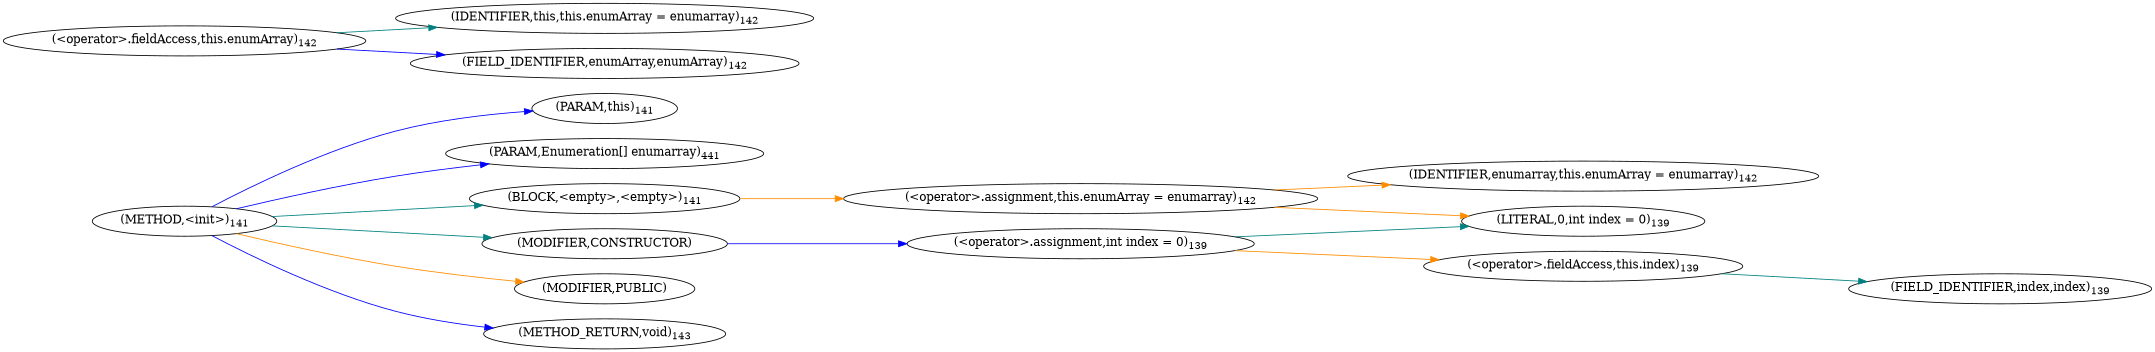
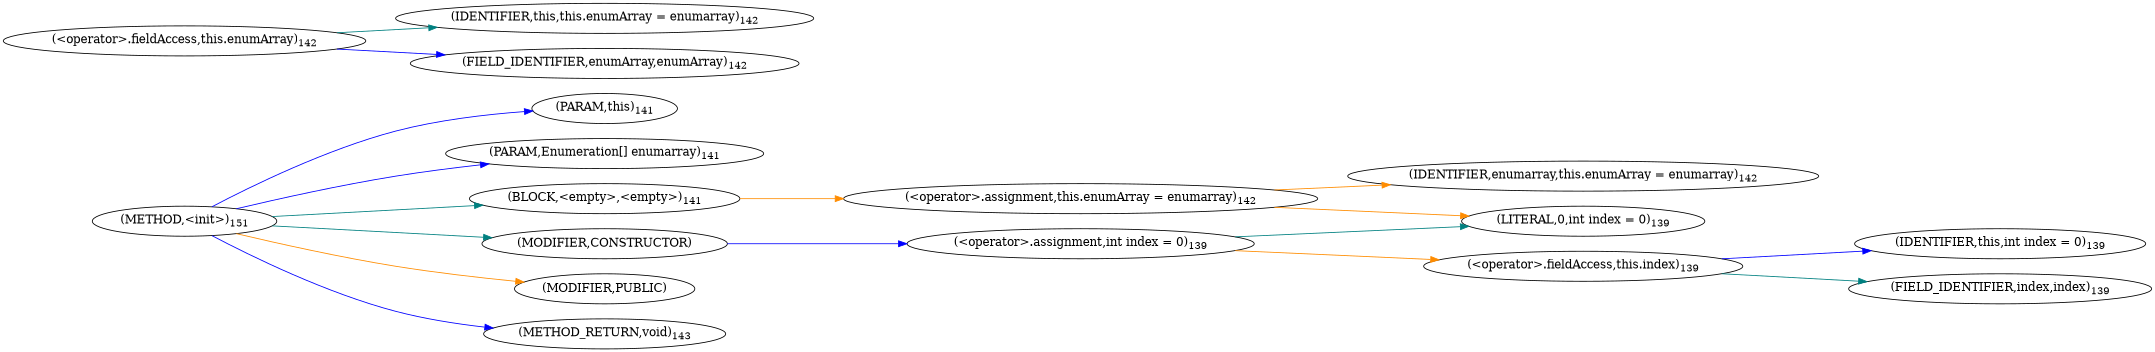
(711, 152) -> (711, 152)
(239, 220) -> (239, 220)
none -> (2000, 244)
